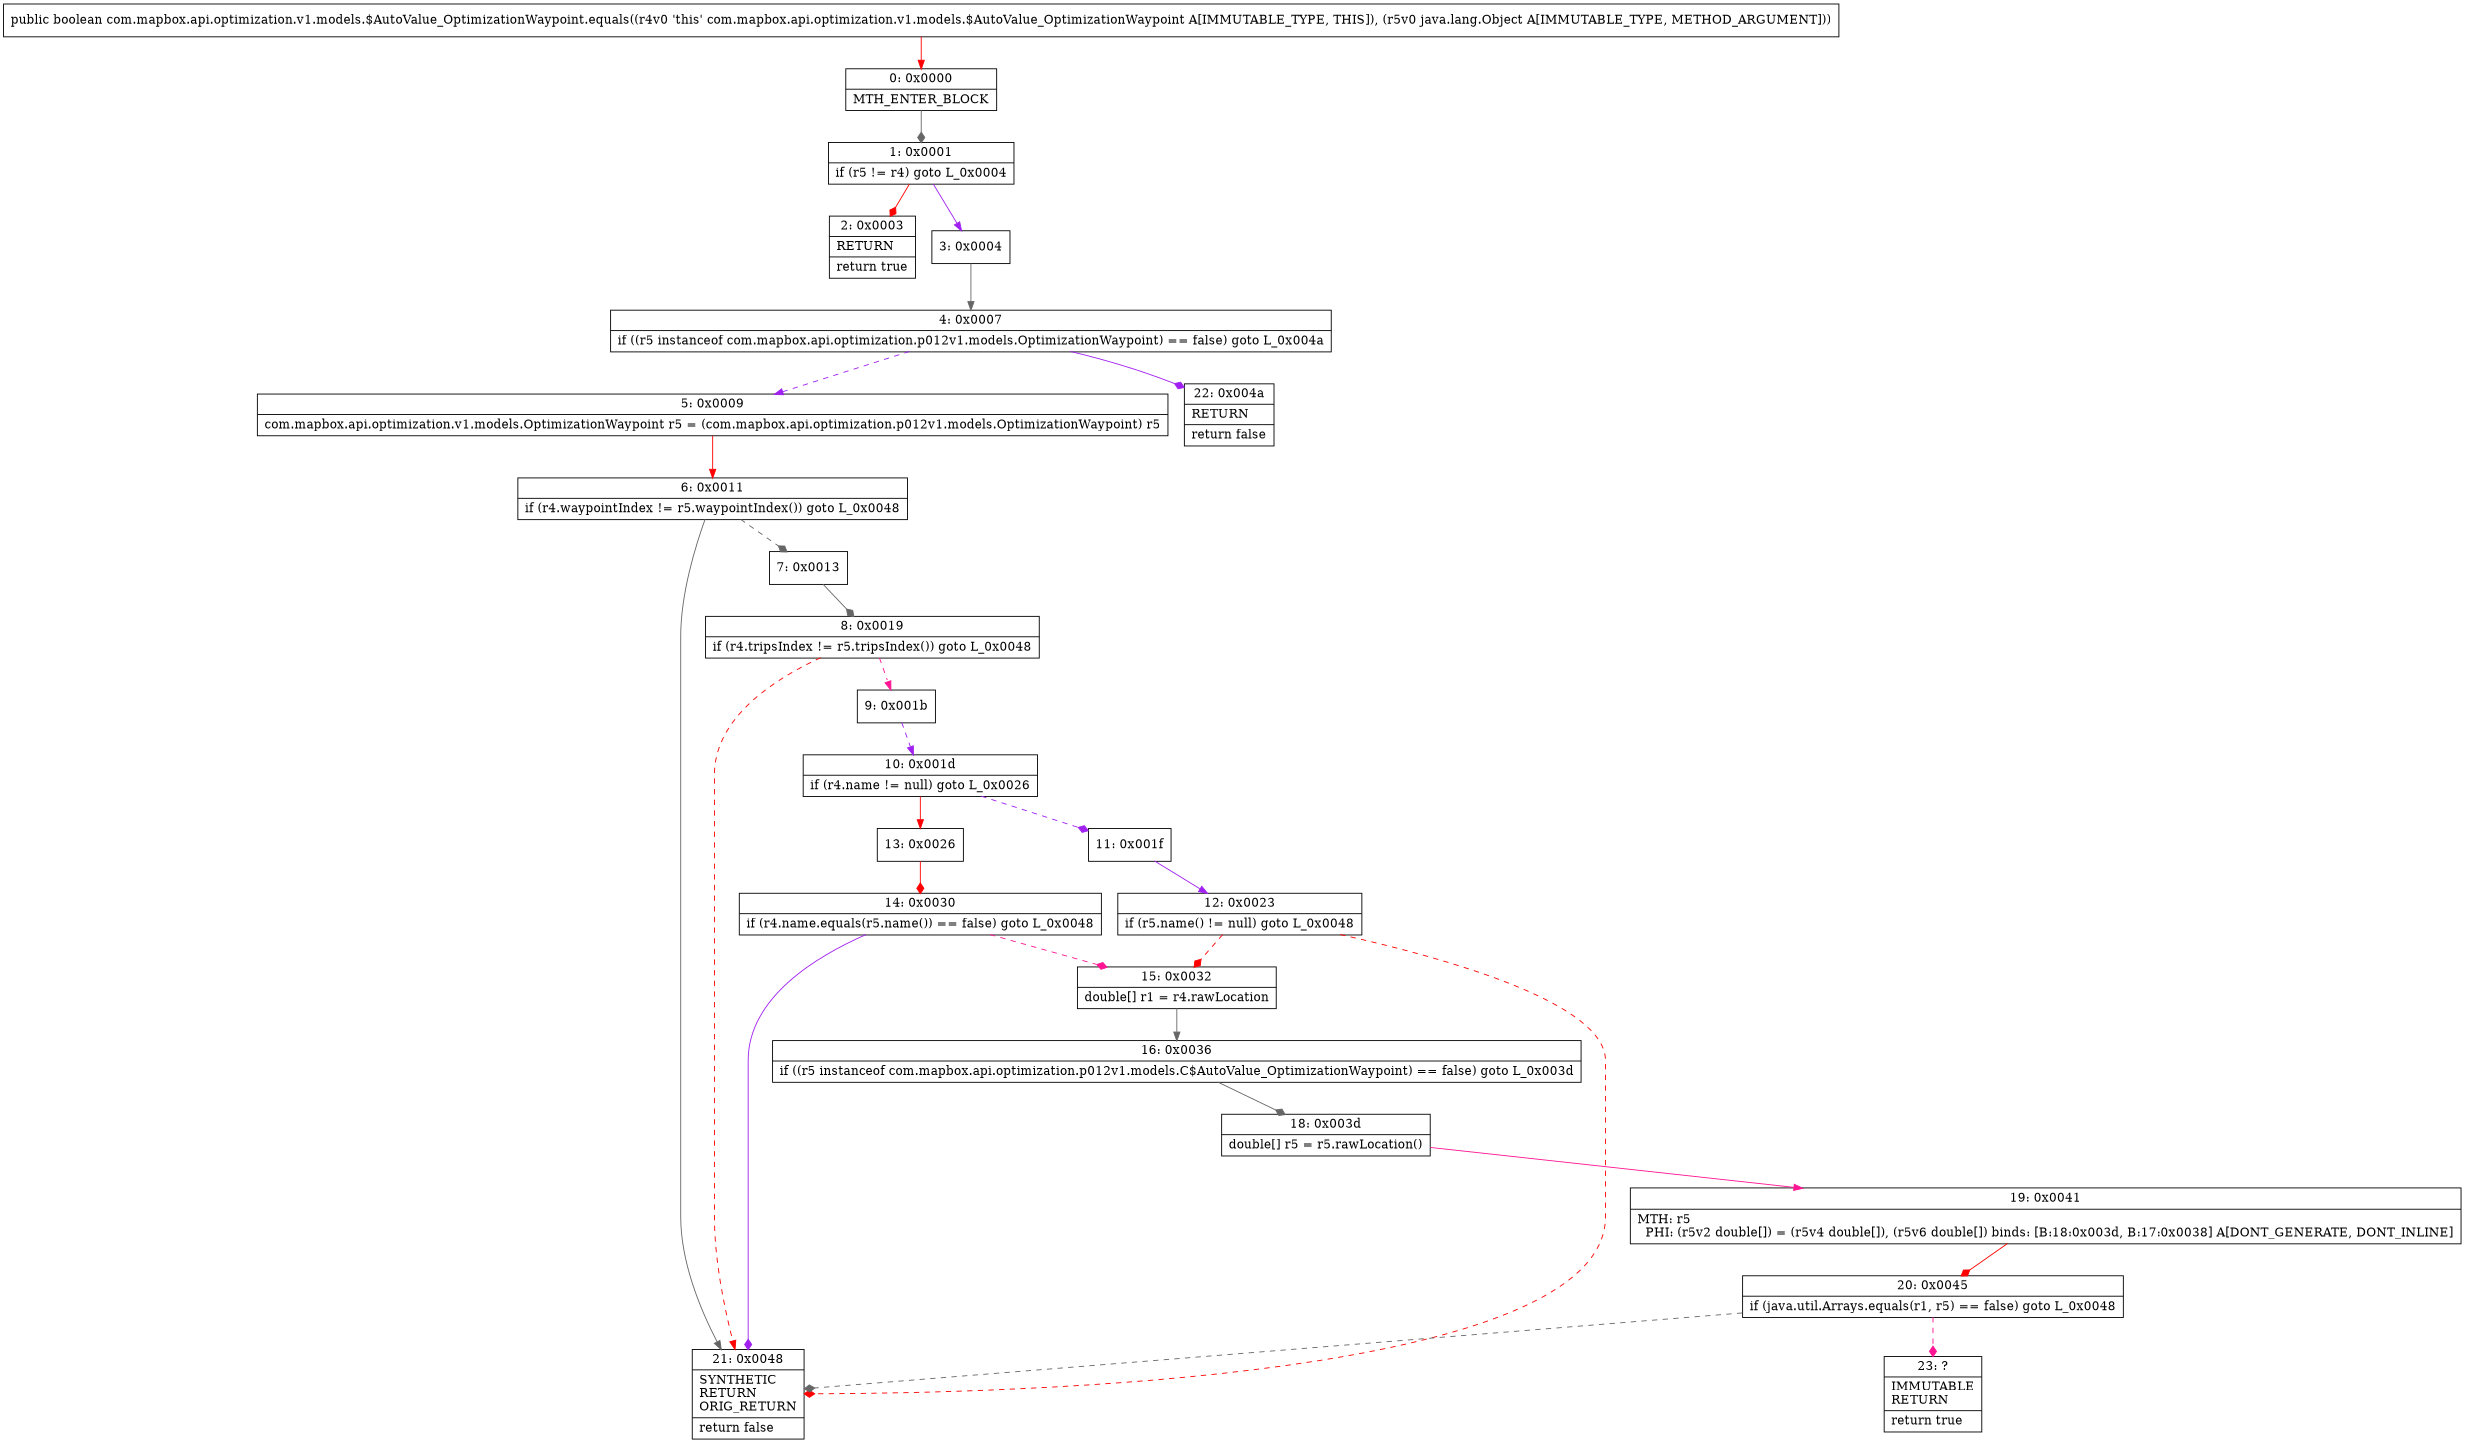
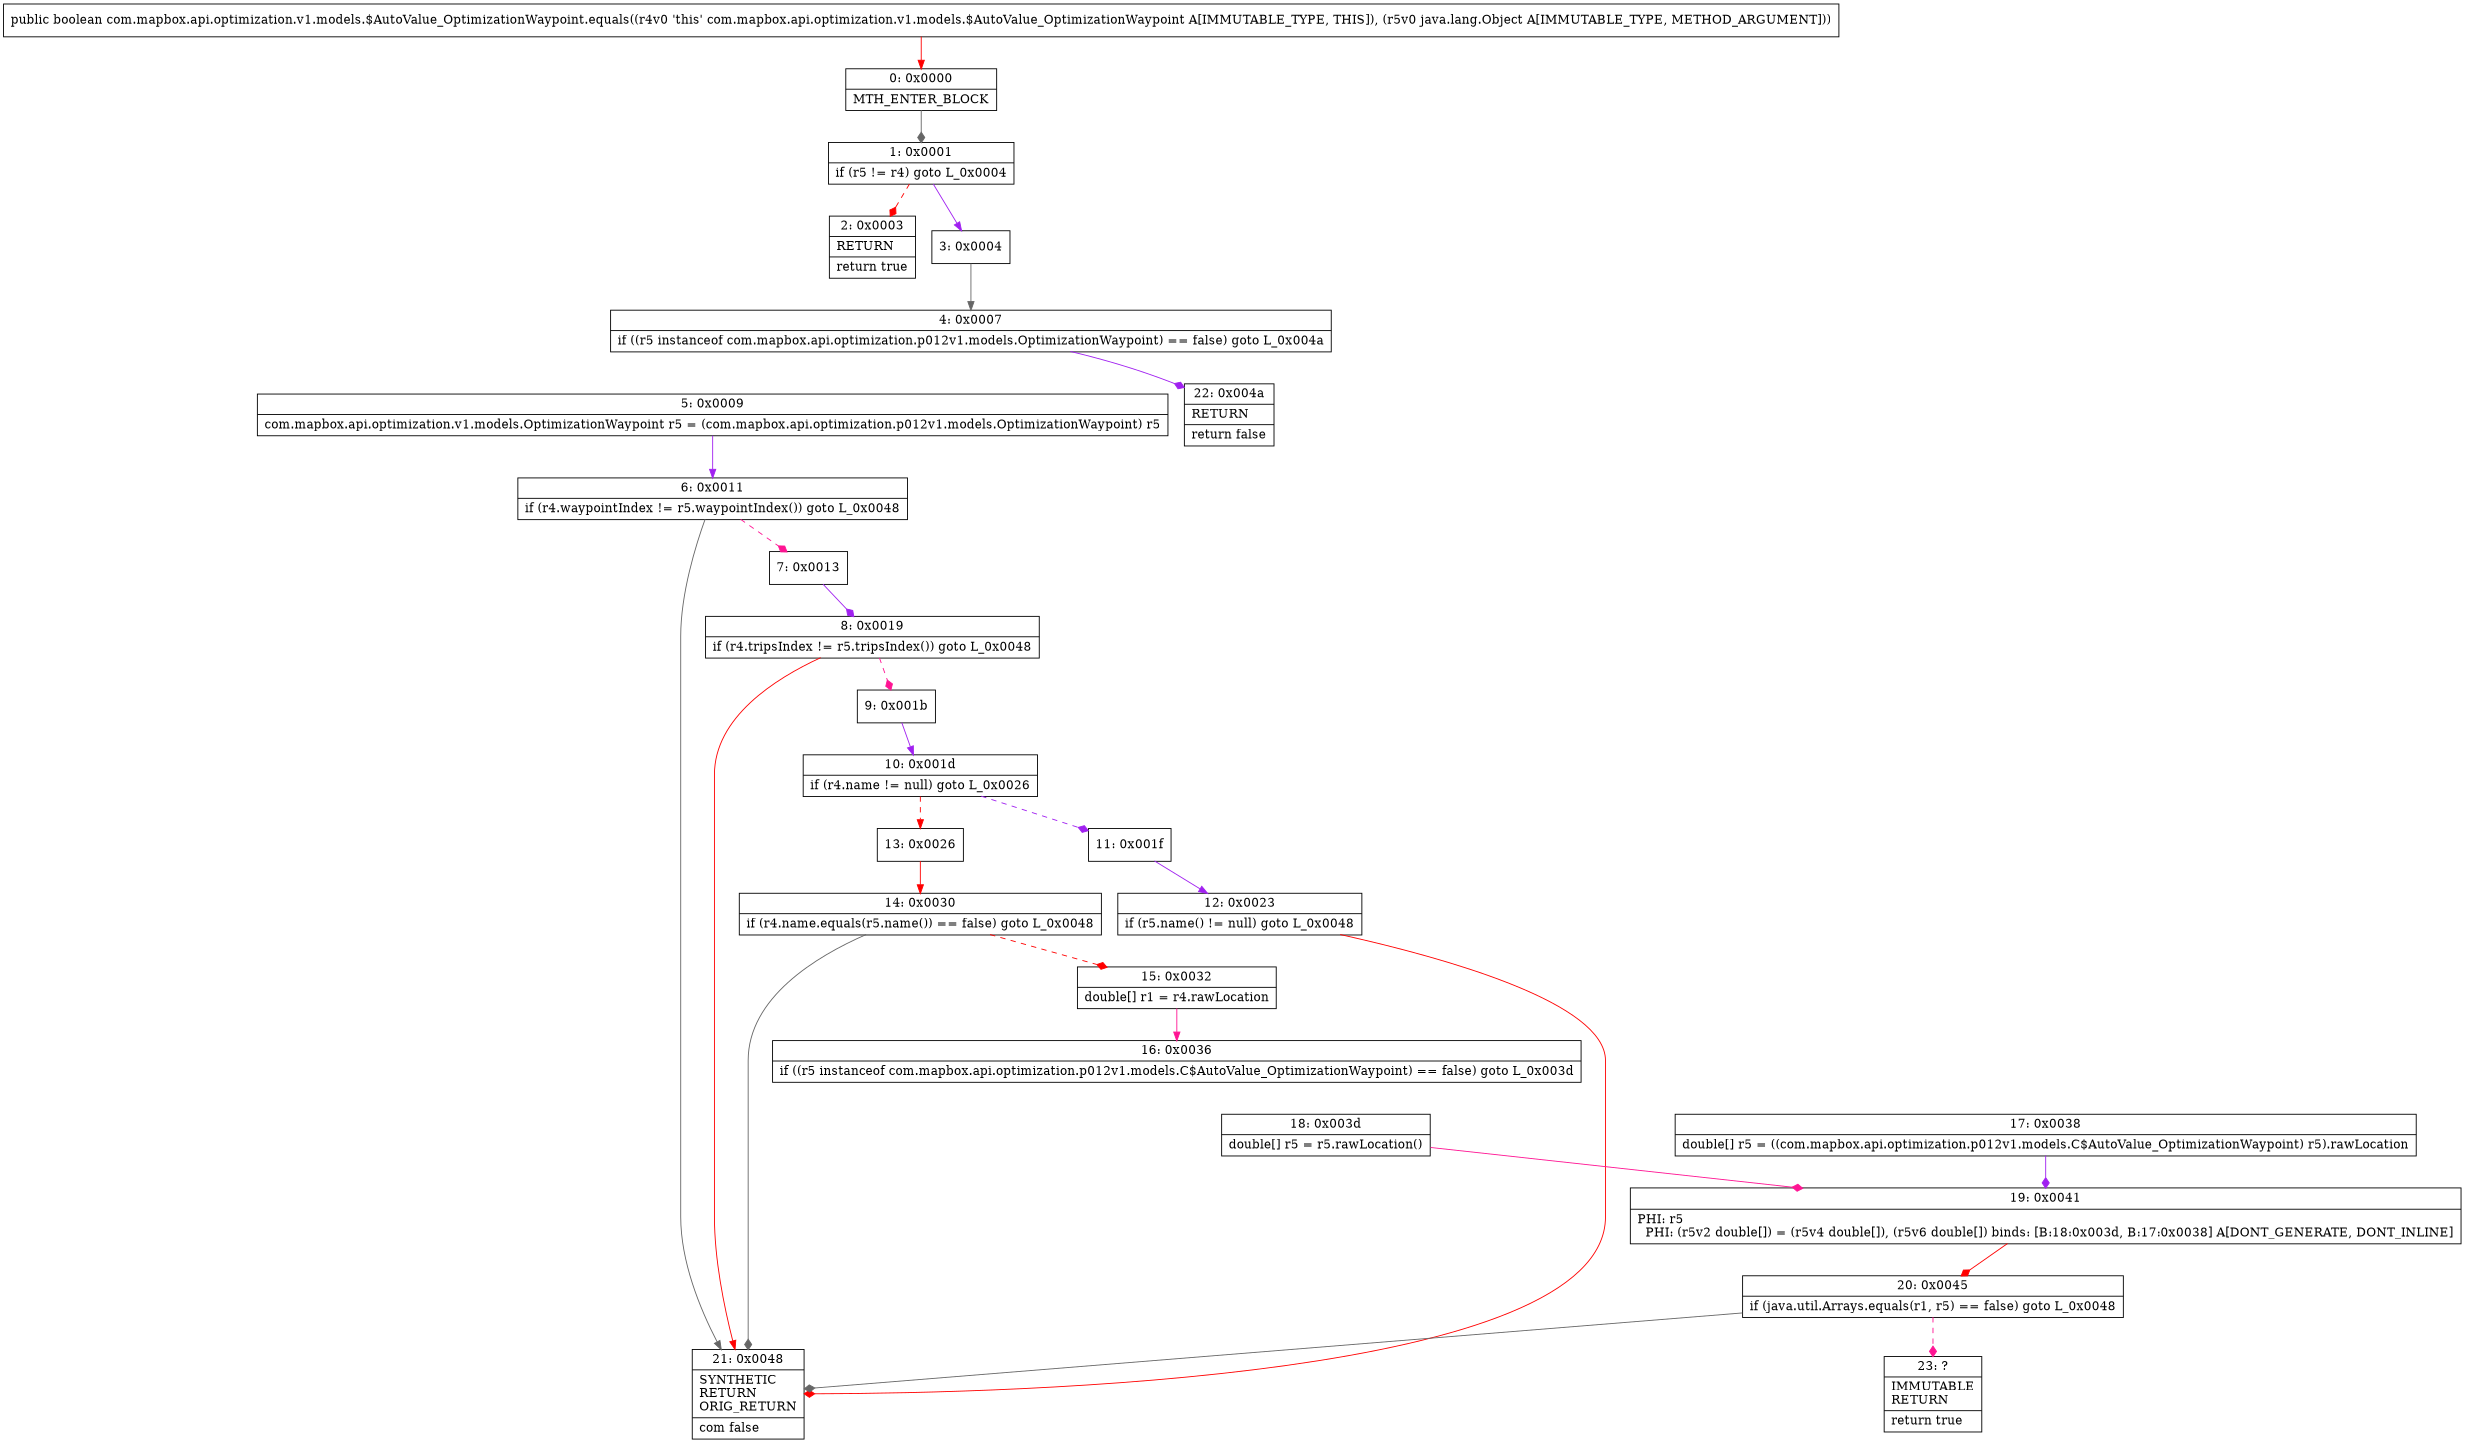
(903, 196) -> (903, 196)
(846, 372) -> none
(713, 452) -> (713, 452)
(759, 533) -> (759, 533)
(835, 597) -> (835, 597)
(883, 669) -> (883, 669)
(906, 735) -> (906, 735)
(920, 808) -> (920, 808)
(920, 873) -> (920, 873)
(1212, 947) -> none
(1043, 950) -> (1043, 950)
(714, 975) -> (714, 975)
(1177, 1020) -> (1177, 1020)
(1247, 1096) -> none
(748, 1109) -> (748, 1109)
none -> (2046, 1135)
(1612, 1167) -> (1612, 1167)
(1666, 1219) -> (1663, 1219)
(1462, 1327) -> (1462, 1327)
(1279, 1350) -> (1279, 1350)
(737, 1428) -> (730, 1428)
